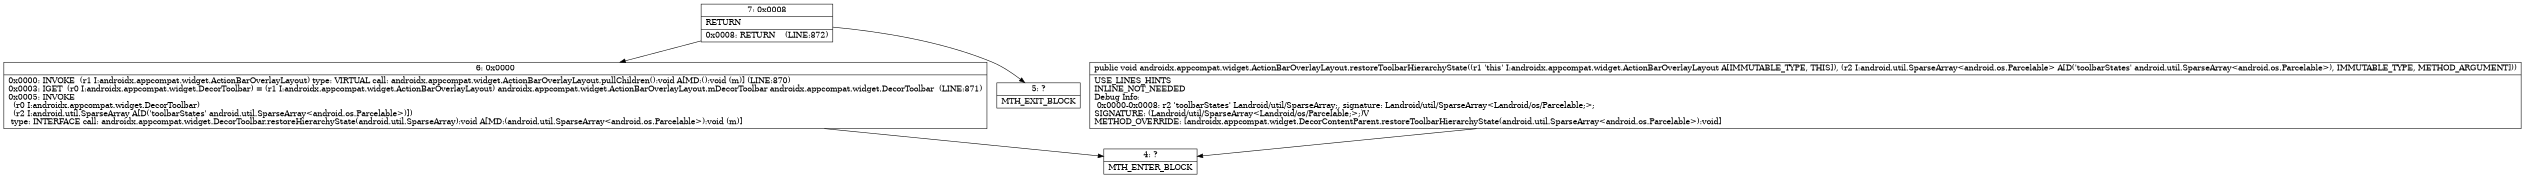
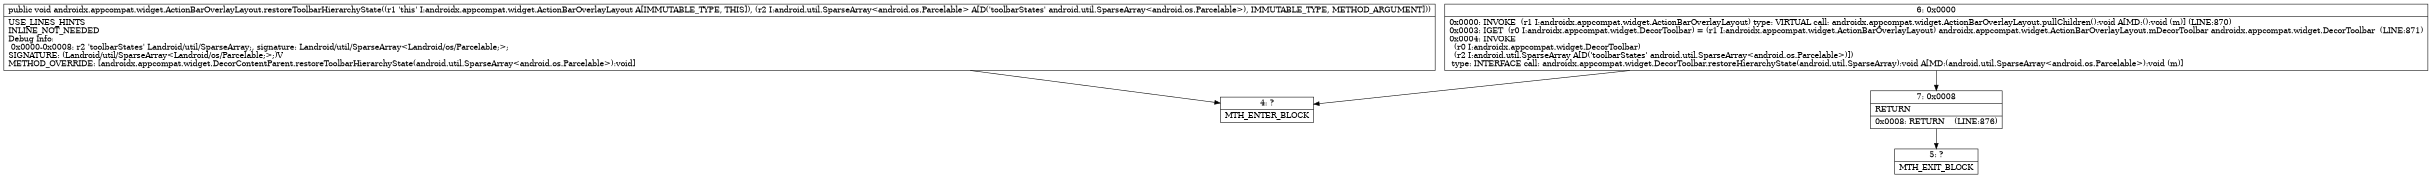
(767, 35) -> (1936, 122)
(663, 51) -> (1936, 78)
(44, 97) -> (1485, 39)
